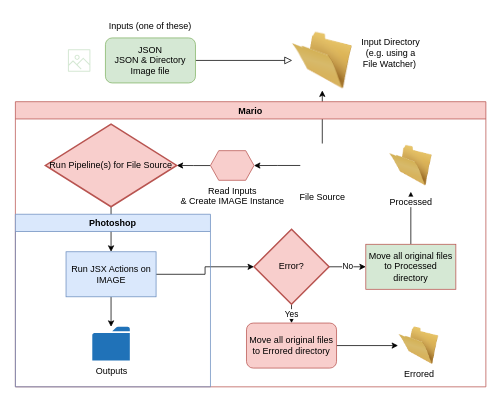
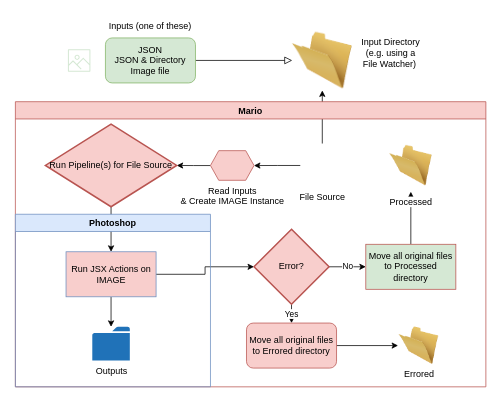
(111, 274) -> (111, 274)
